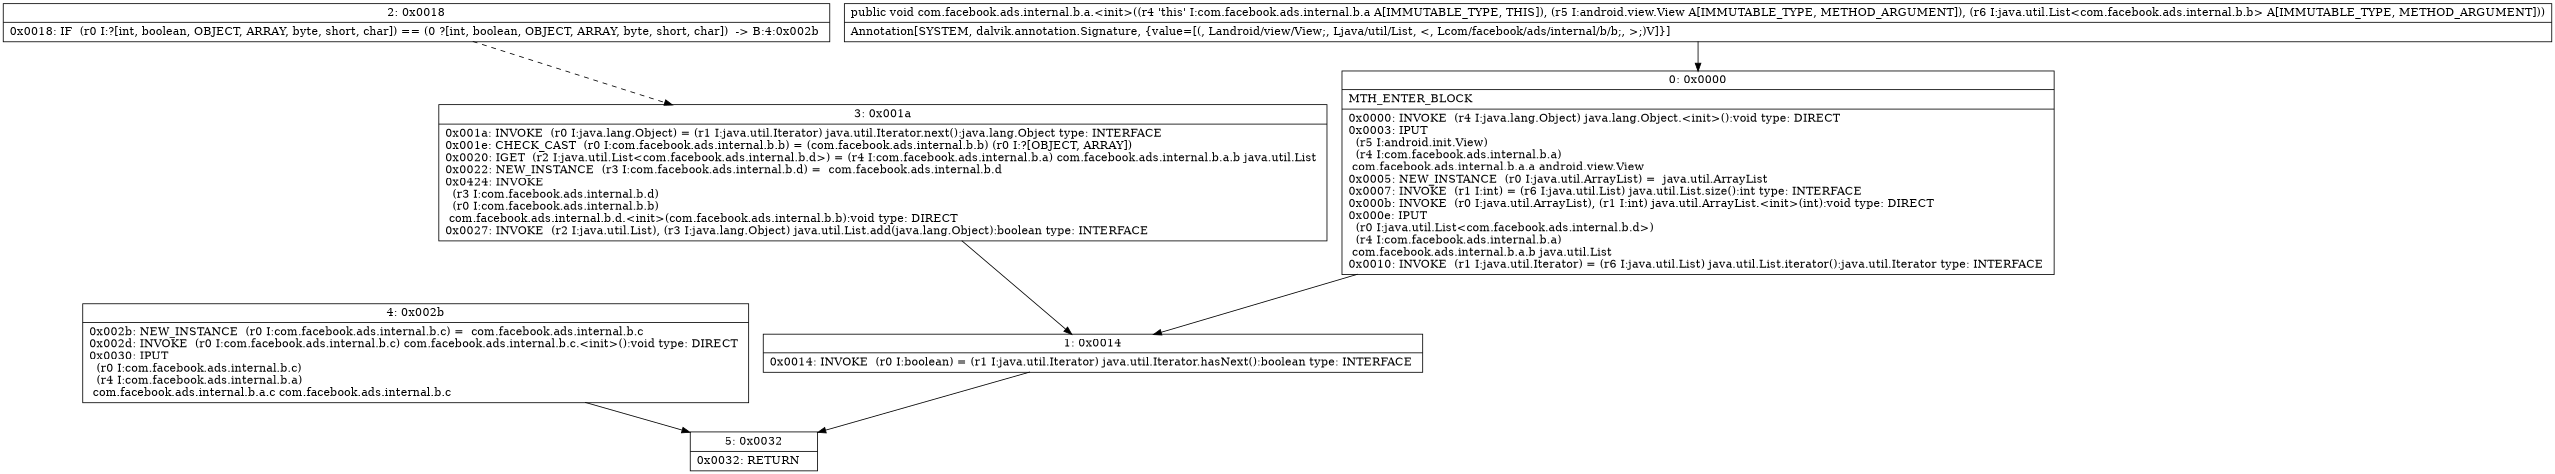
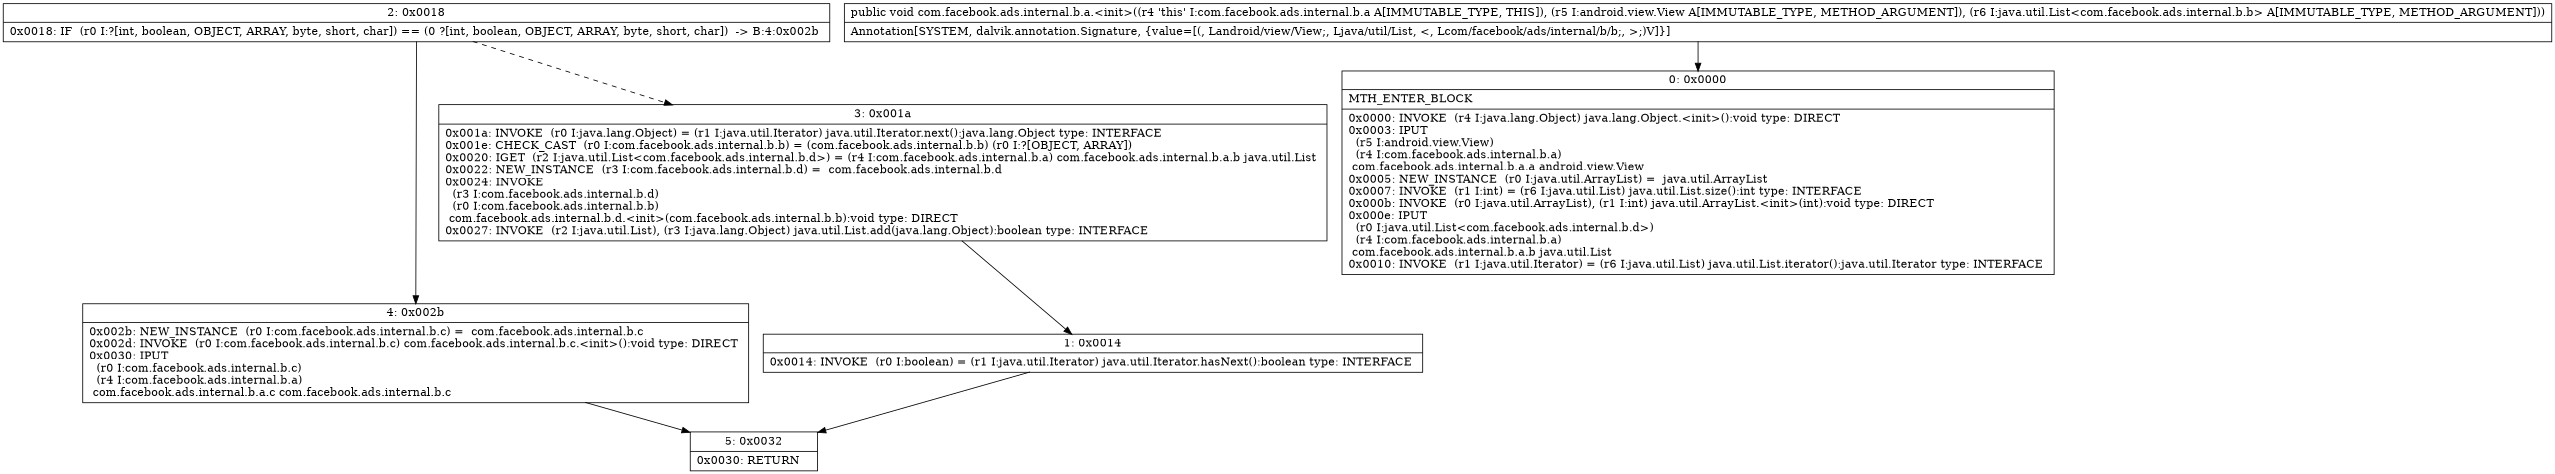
(1418, 143) -> (1421, 143)
none -> (416, 169)
(498, 182) -> (498, 182)
(1259, 303) -> none
(754, 461) -> (754, 461)
